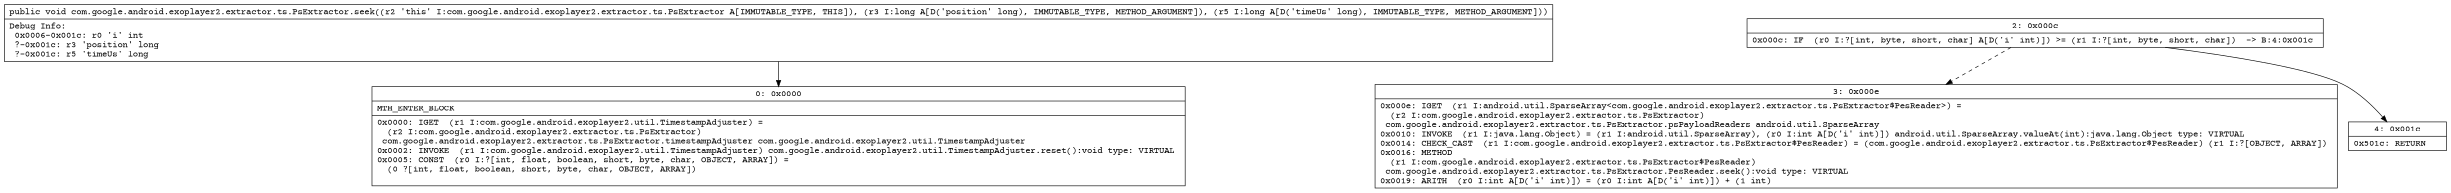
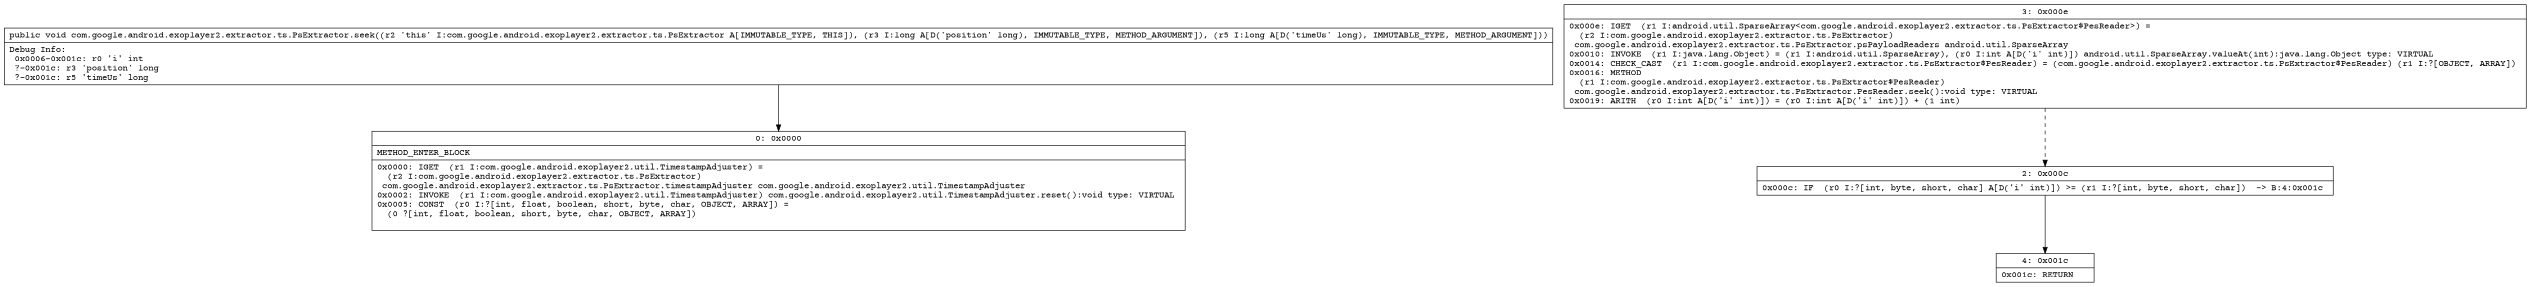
(1981, 64) -> (2045, 134)
(416, 108) -> (423, 152)
(2397, 143) -> (2045, 275)
